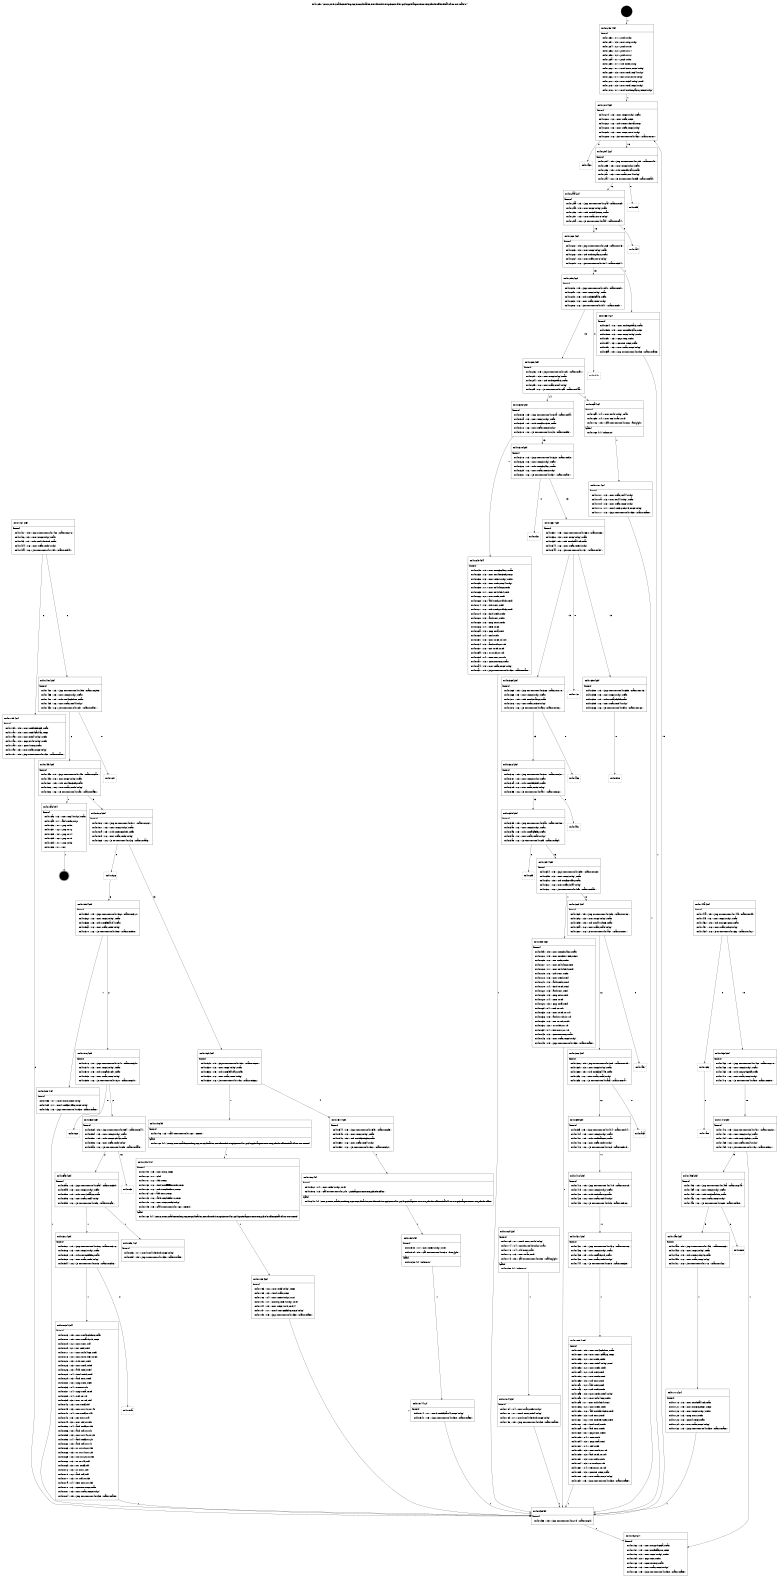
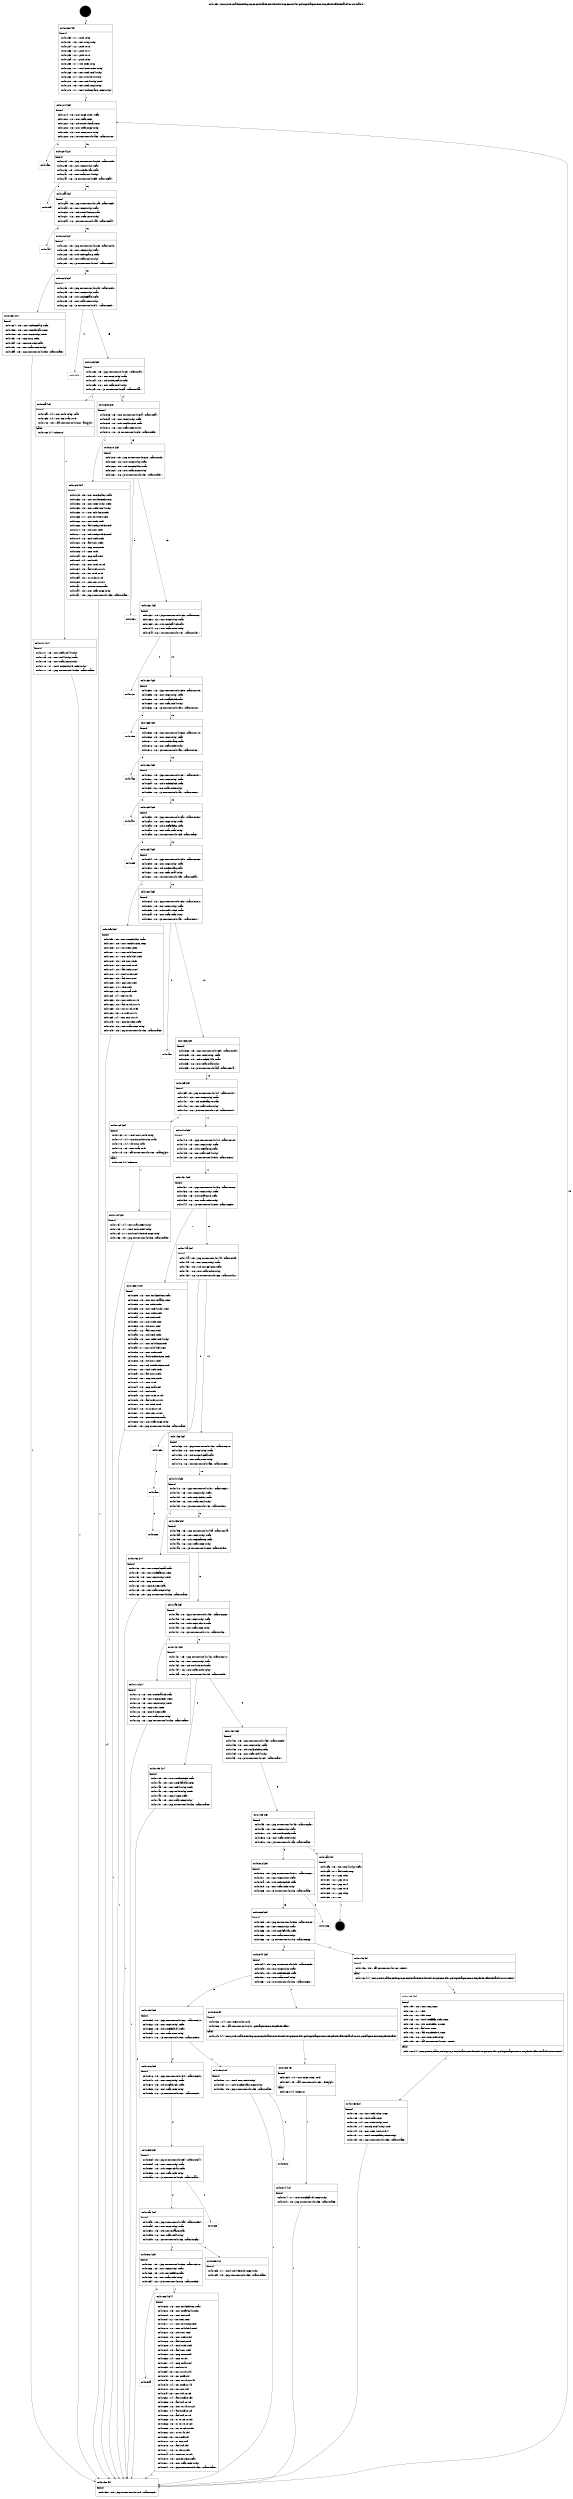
(554, 615) -> (171, 715)
(110, 778) -> none
(110, 889) -> (218, 1987)
(98, 1115) -> (283, 2124)
none -> (177, 1118)
(640, 1134) -> none
(121, 1155) -> (204, 2195)
(564, 1190) -> (107, 1745)
none -> (207, 1226)
(730, 1226) -> (153, 1513)
(603, 1533) -> (124, 2036)
none -> (198, 1639)
